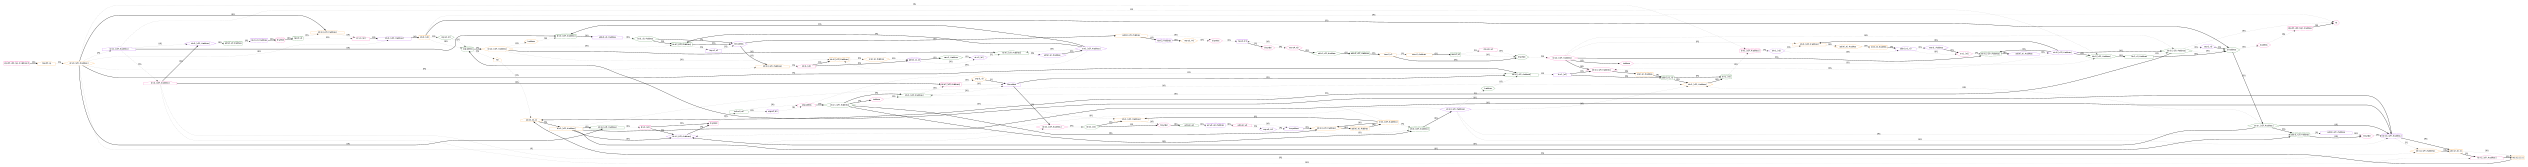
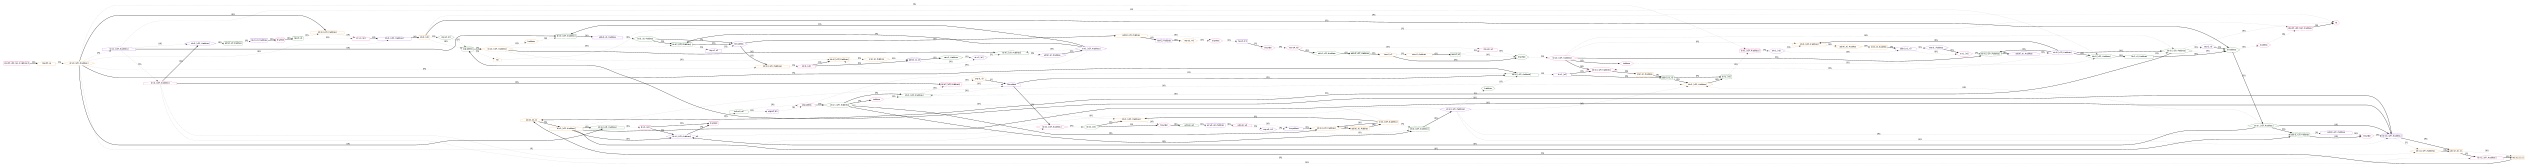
(1268, 44) -> (1390, 48)
(521, 86) -> (1391, 30)
